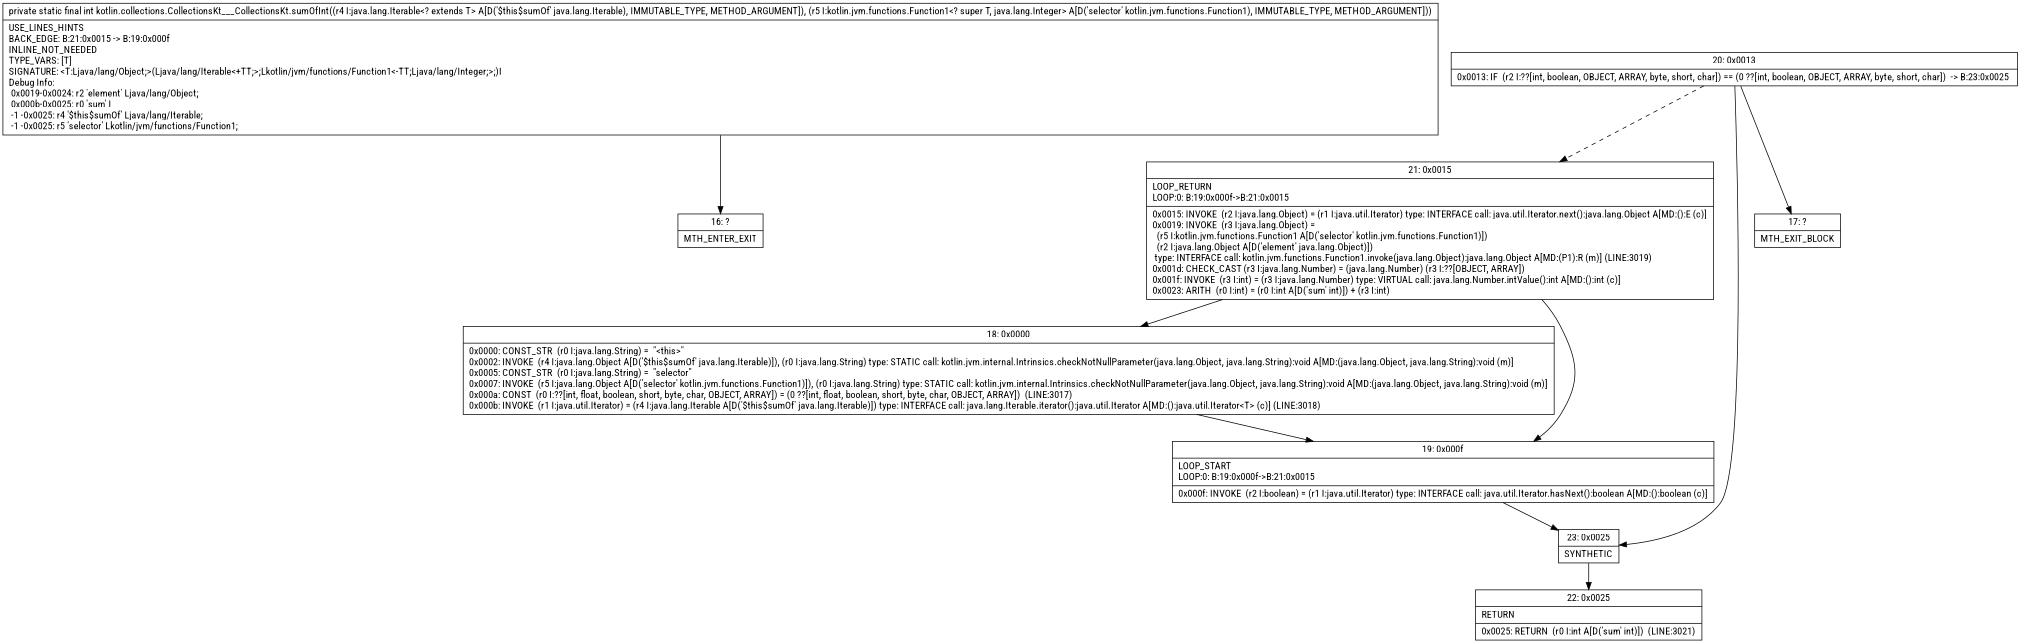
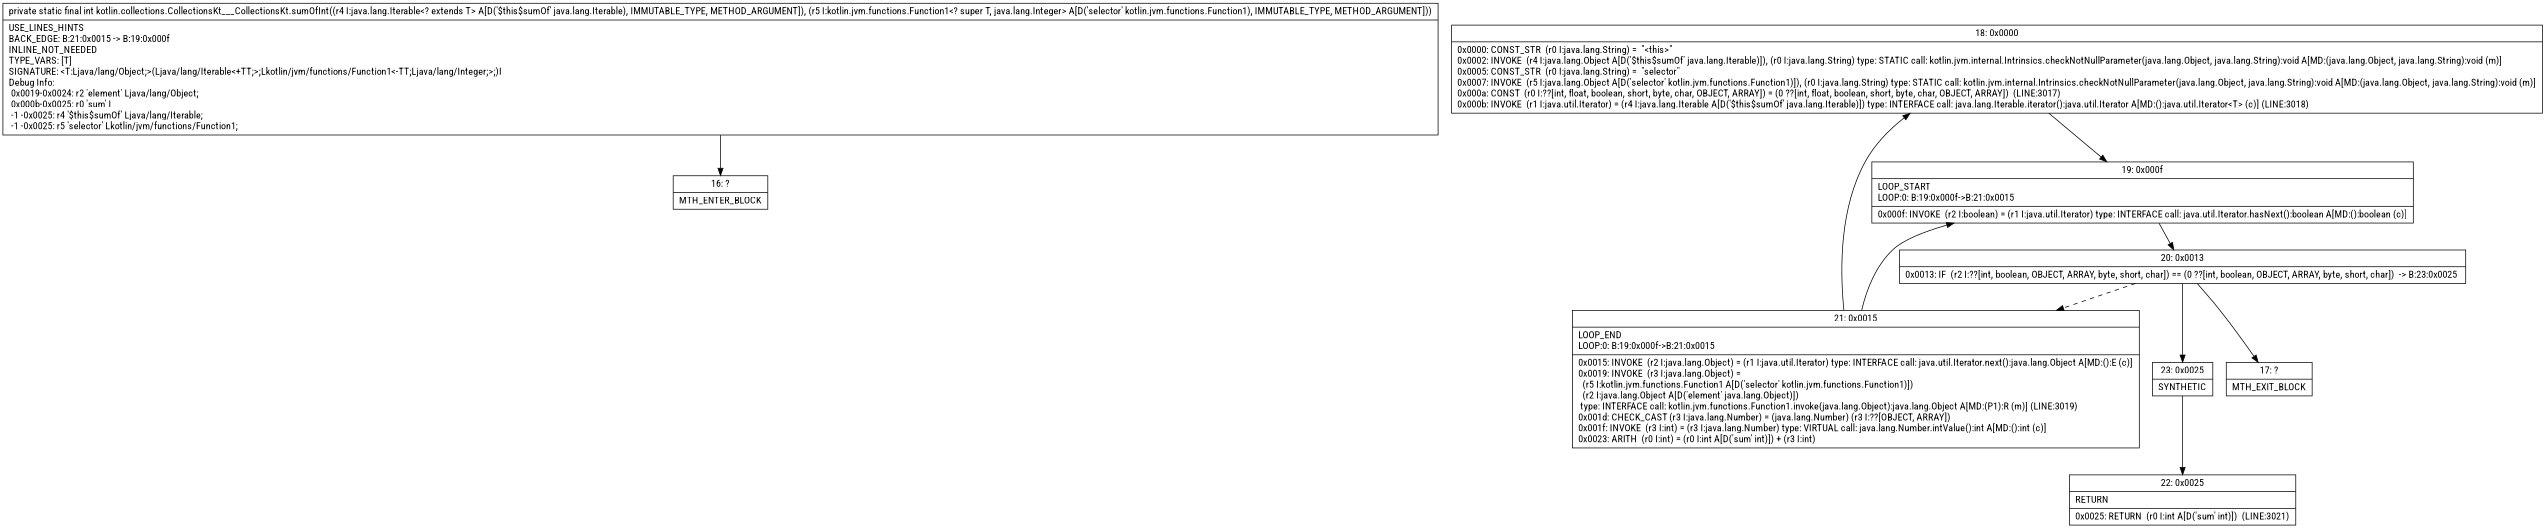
(1182, 187) -> (1600, 335)
(720, 239) -> (720, 201)
(1527, 515) -> (2165, 233)
